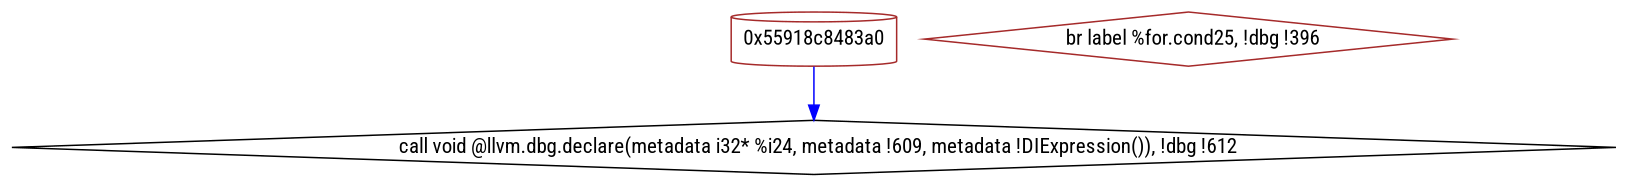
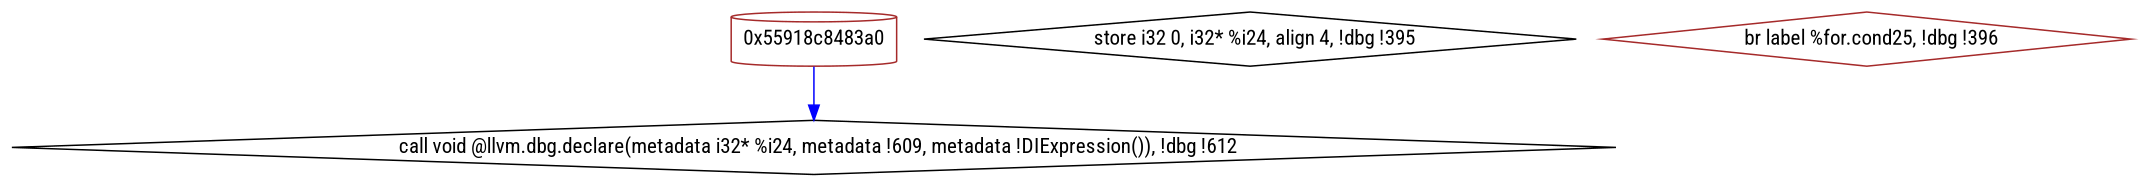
none -> (1250, 39)
